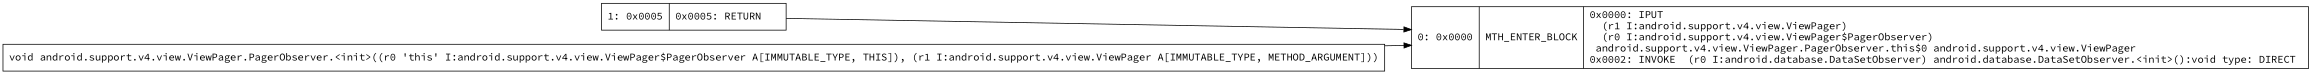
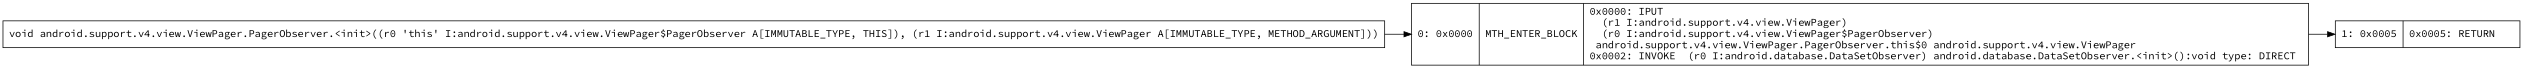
(1095, 24) -> (2318, 34)
